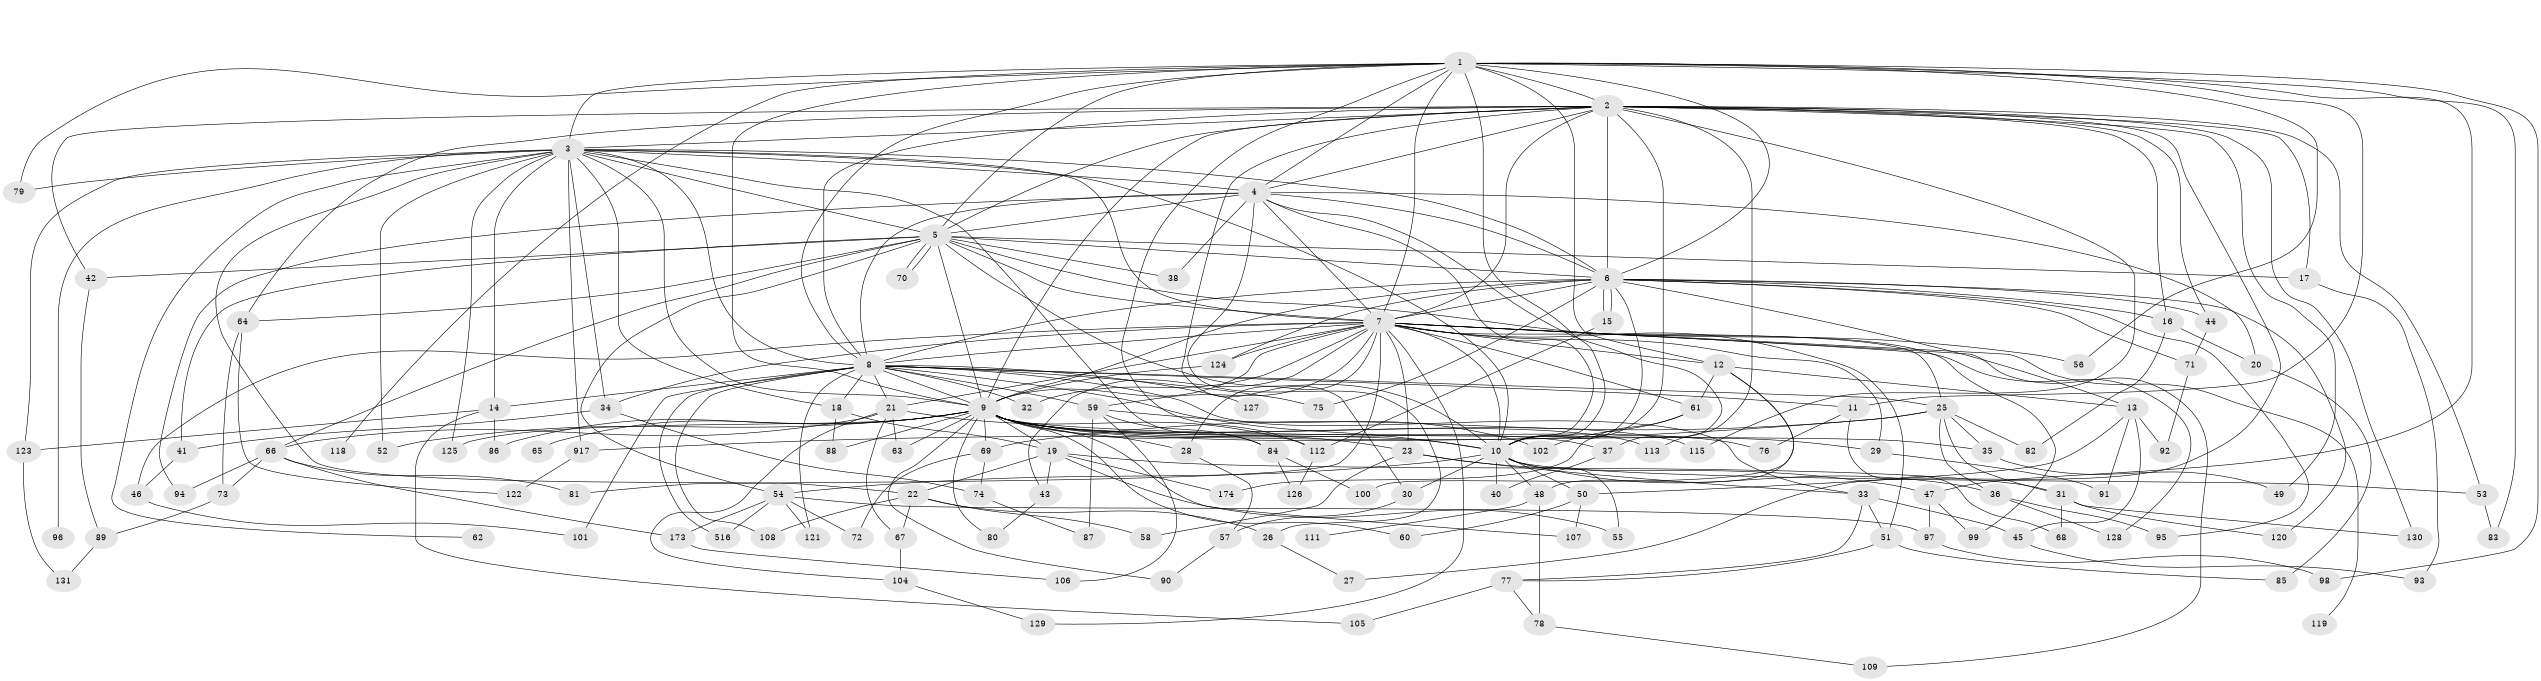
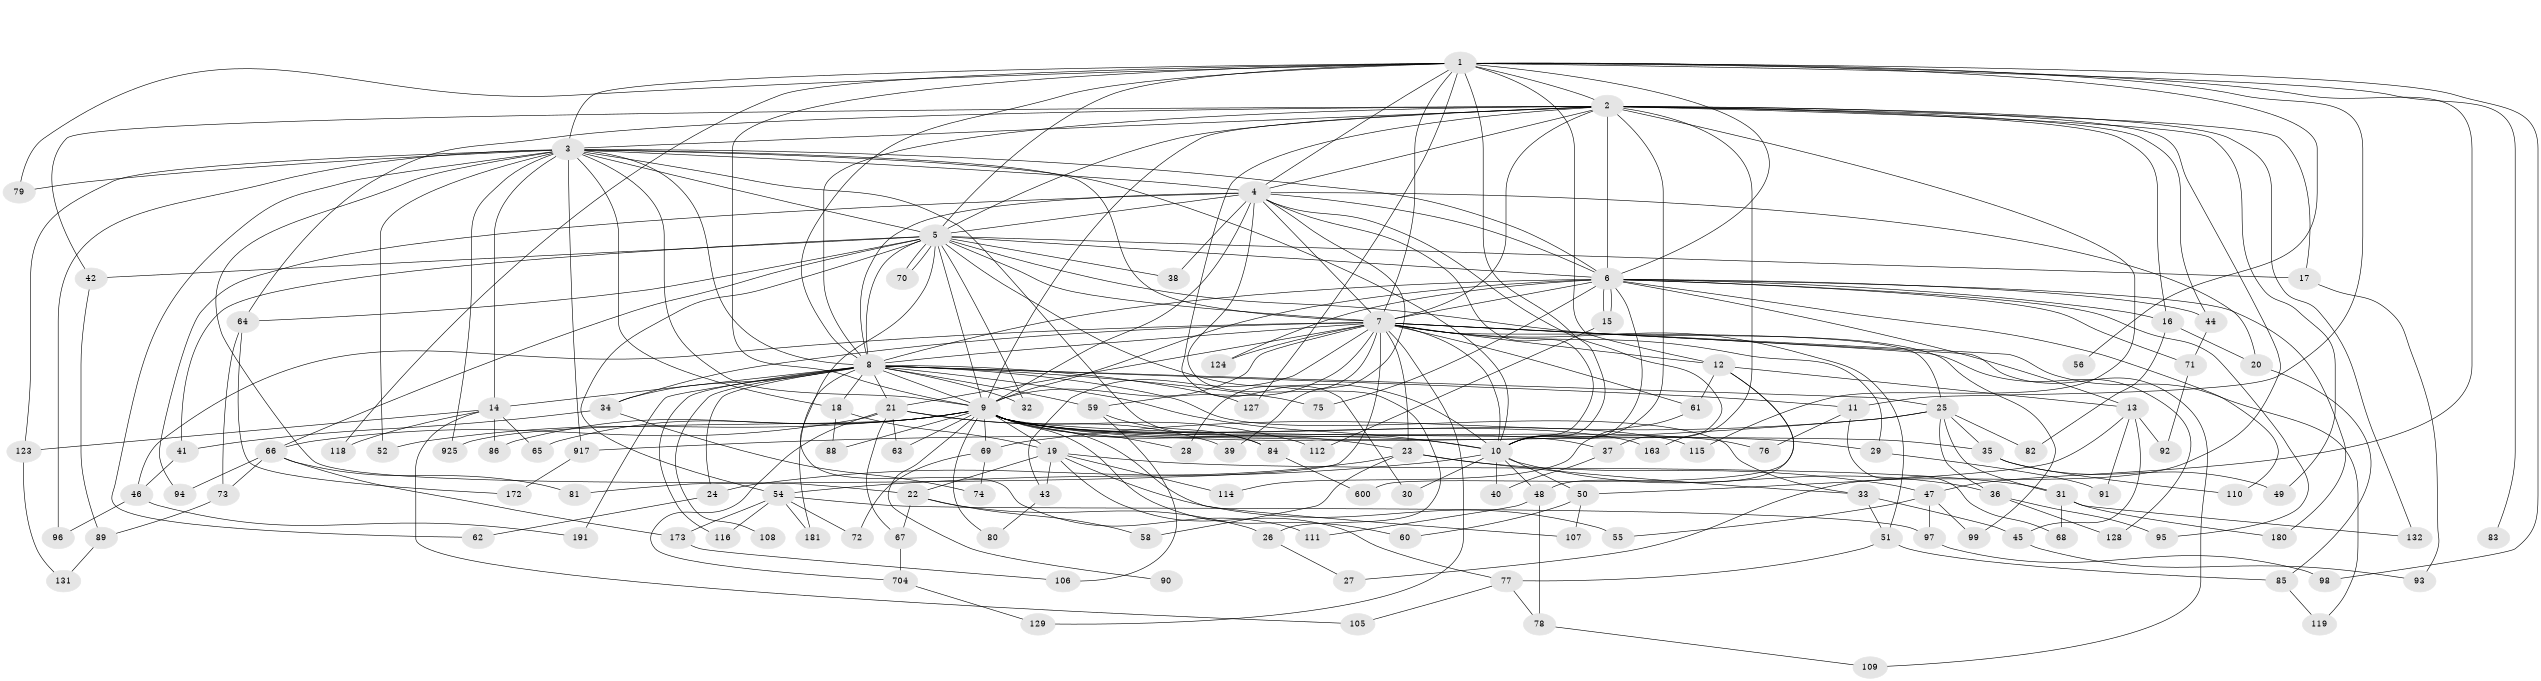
(1156, 235) -> (1373, 244)
(587, 279) -> (736, 382)
none -> (873, 286)
(1731, 337) -> none
(1266, 374) -> (984, 321)
(1098, 378) -> (1151, 321)
none -> (427, 422)
none -> (512, 426)
(450, 452) -> (450, 452)
none -> (1230, 452)
(1541, 452) -> none
(1652, 452) -> (1652, 452)
none -> (925, 478)
(1606, 486) -> (1775, 522)
(514, 495) -> (514, 495)
none -> (713, 495)
(1226, 495) -> (1226, 495)
(1295, 495) -> none
(1363, 495) -> (1363, 495)
none -> (2235, 495)
(2482, 495) -> none
(839, 512) -> none
none -> (97, 516)
(581, 538) -> (581, 538)
(723, 538) -> (723, 538)
(813, 538) -> (813, 538)
(1089, 538) -> none
(1225, 538) -> none
(2279, 538) -> (2279, 538)
(2415, 538) -> (2415, 538)
(1707, 569) -> (1361, 538)
(901, 581) -> (901, 581)
none -> (2301, 603)
